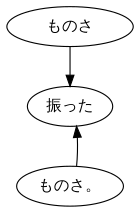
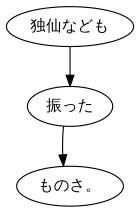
(70, 27) -> (70, 27)
(77, 152) -> (63, 141)
